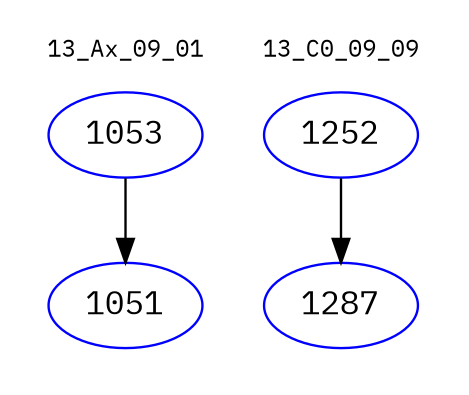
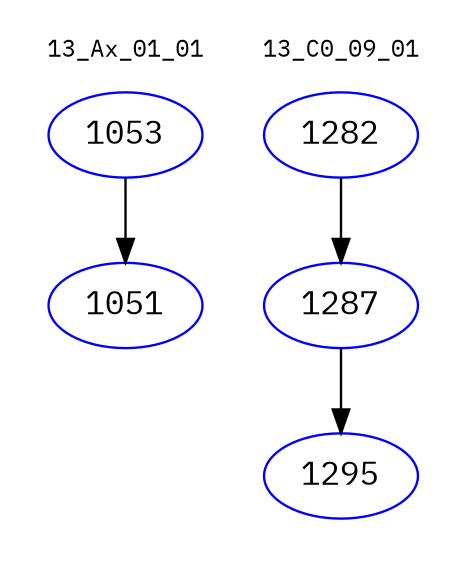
(127, 51) -> (127, 51)
(342, 51) -> (342, 51)
(341, 135) -> (341, 135)
none -> (341, 476)
